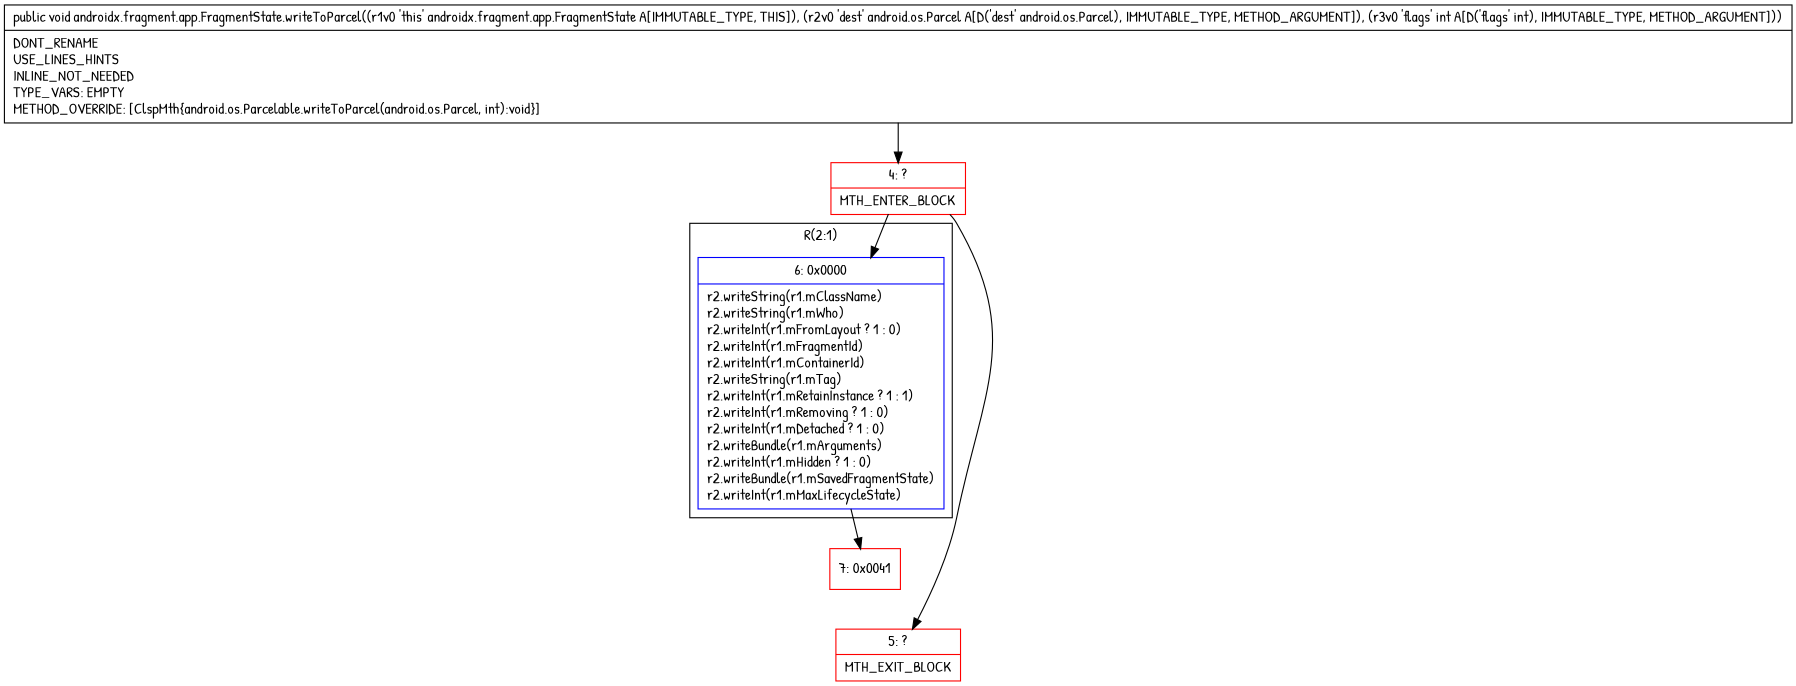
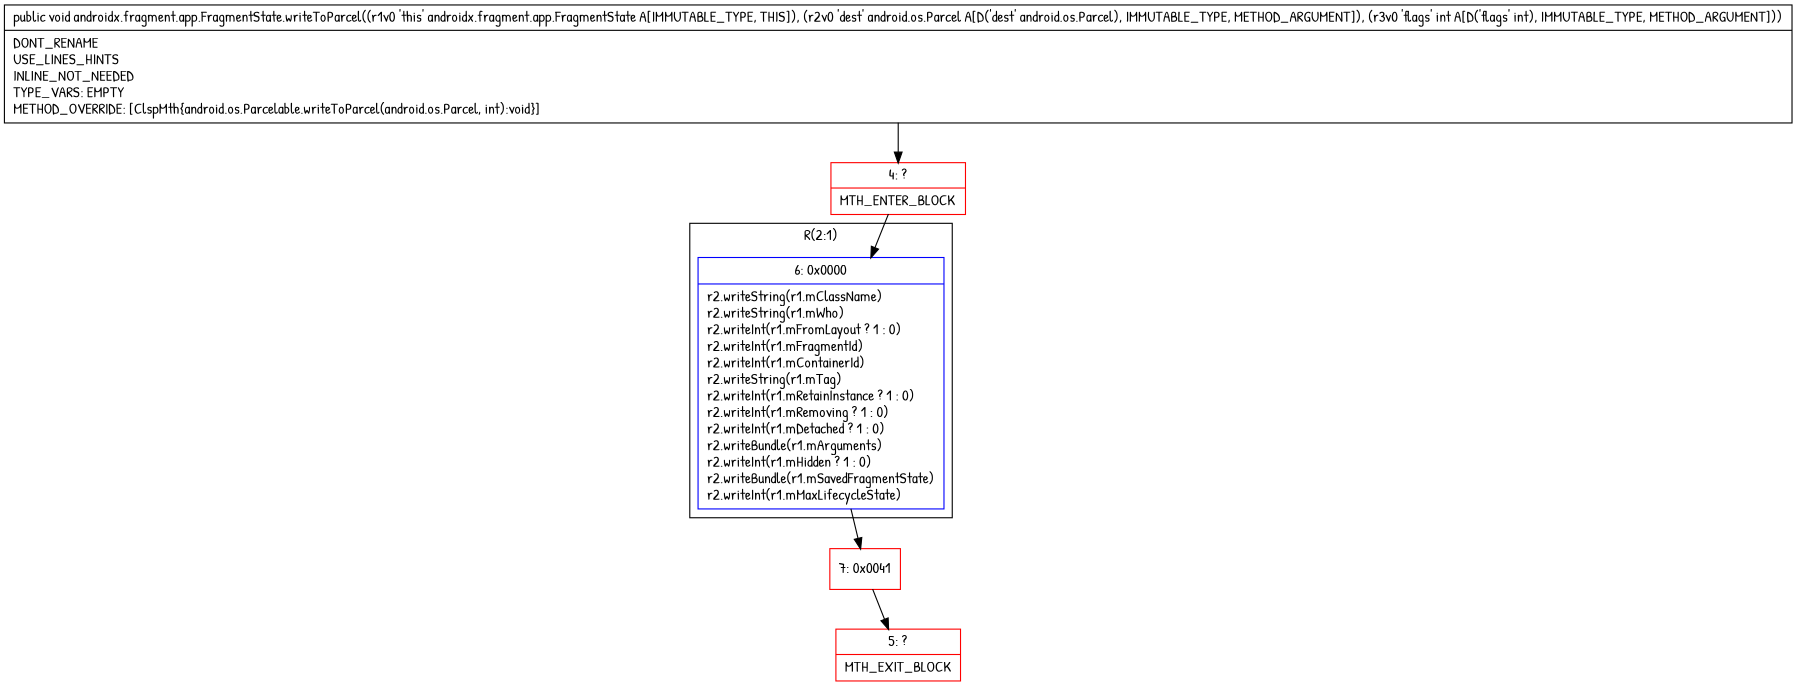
(811, 396) -> (811, 396)
(981, 417) -> (879, 604)
